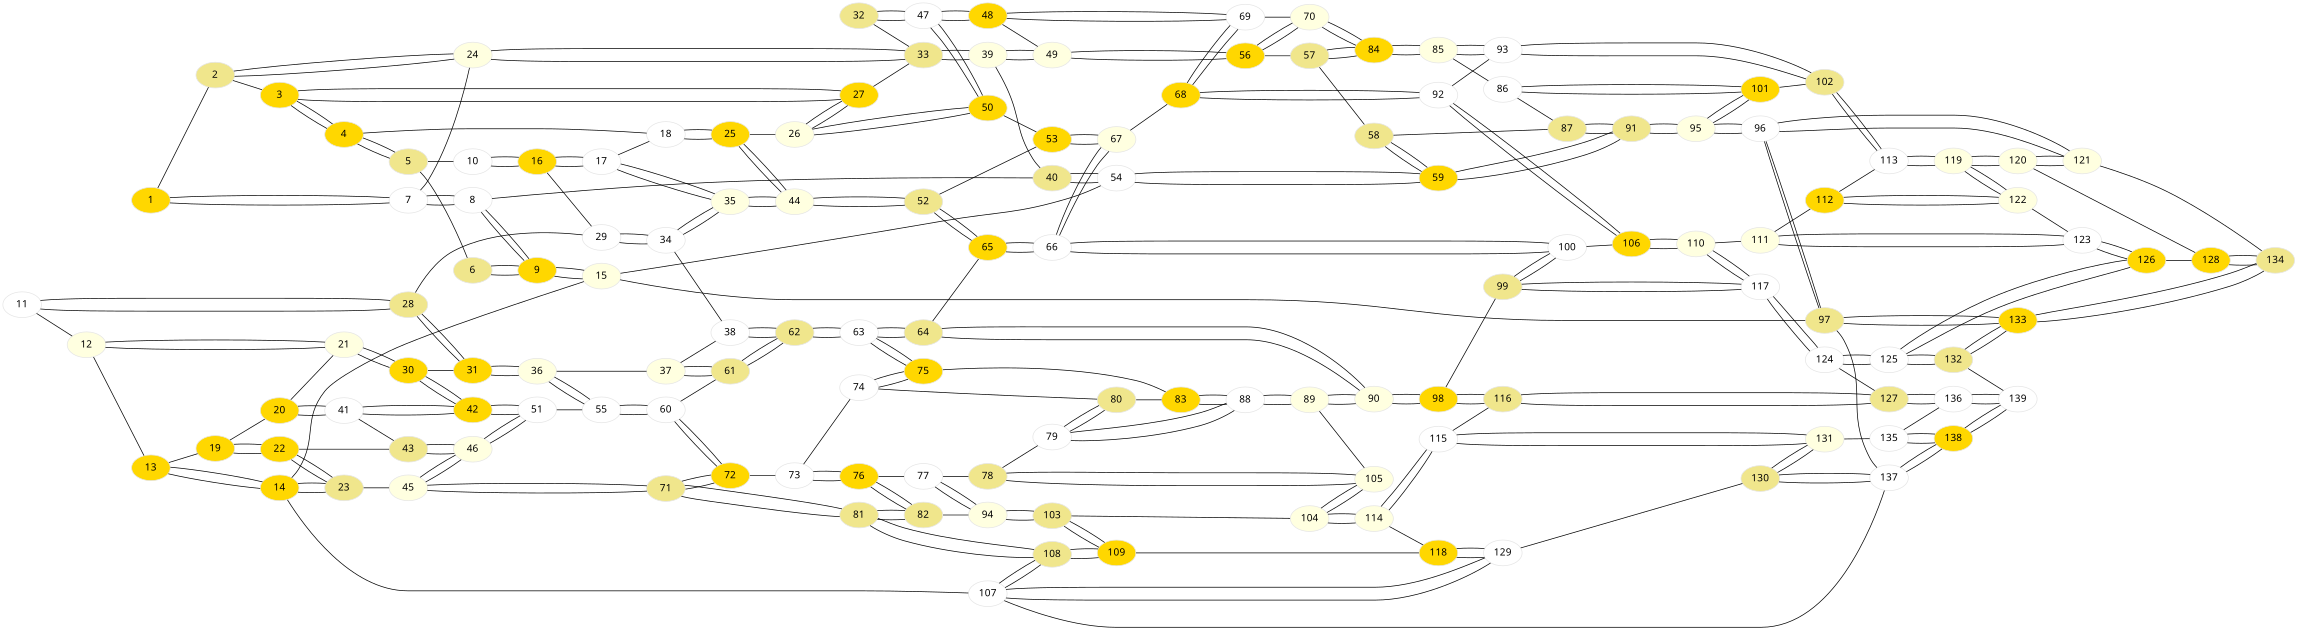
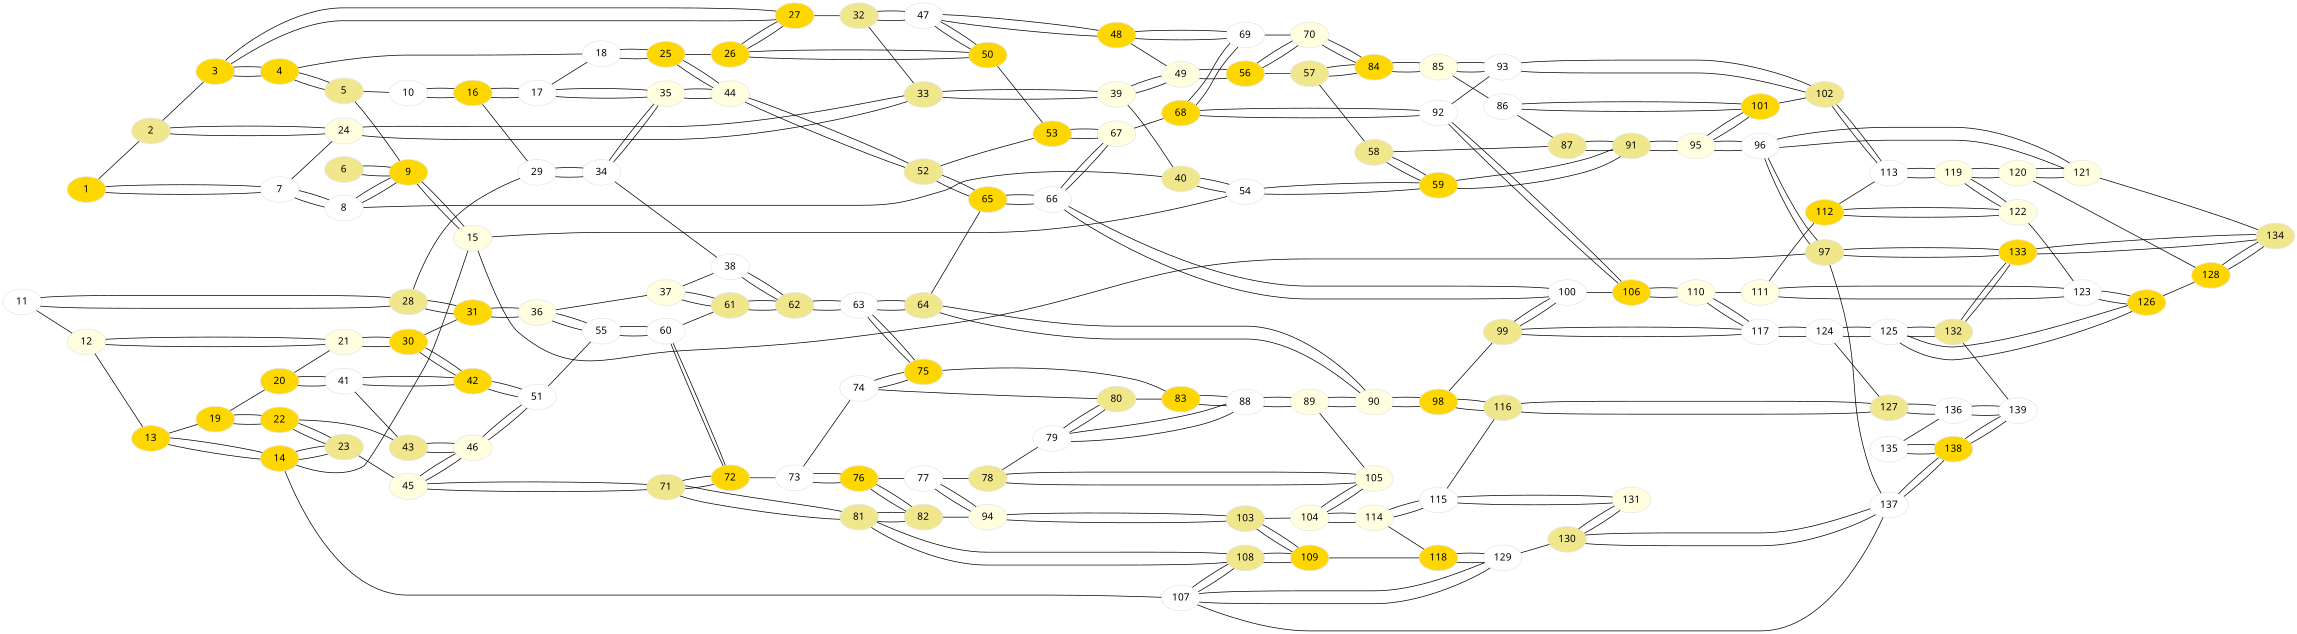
(891, 75) -> (827, 16)
(795, 134) -> (730, 54)
(447, 213) -> (379, 132)
(1857, 439) -> none
